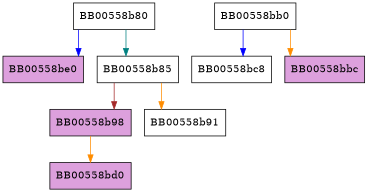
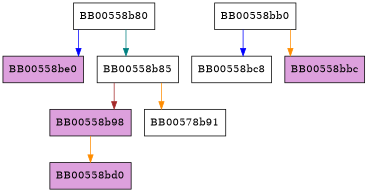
(185, 123) -> (185, 123)
